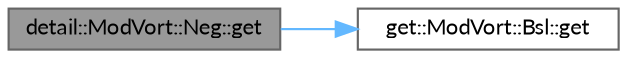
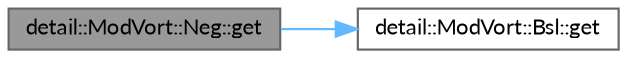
(488, 29) -> (488, 29)
